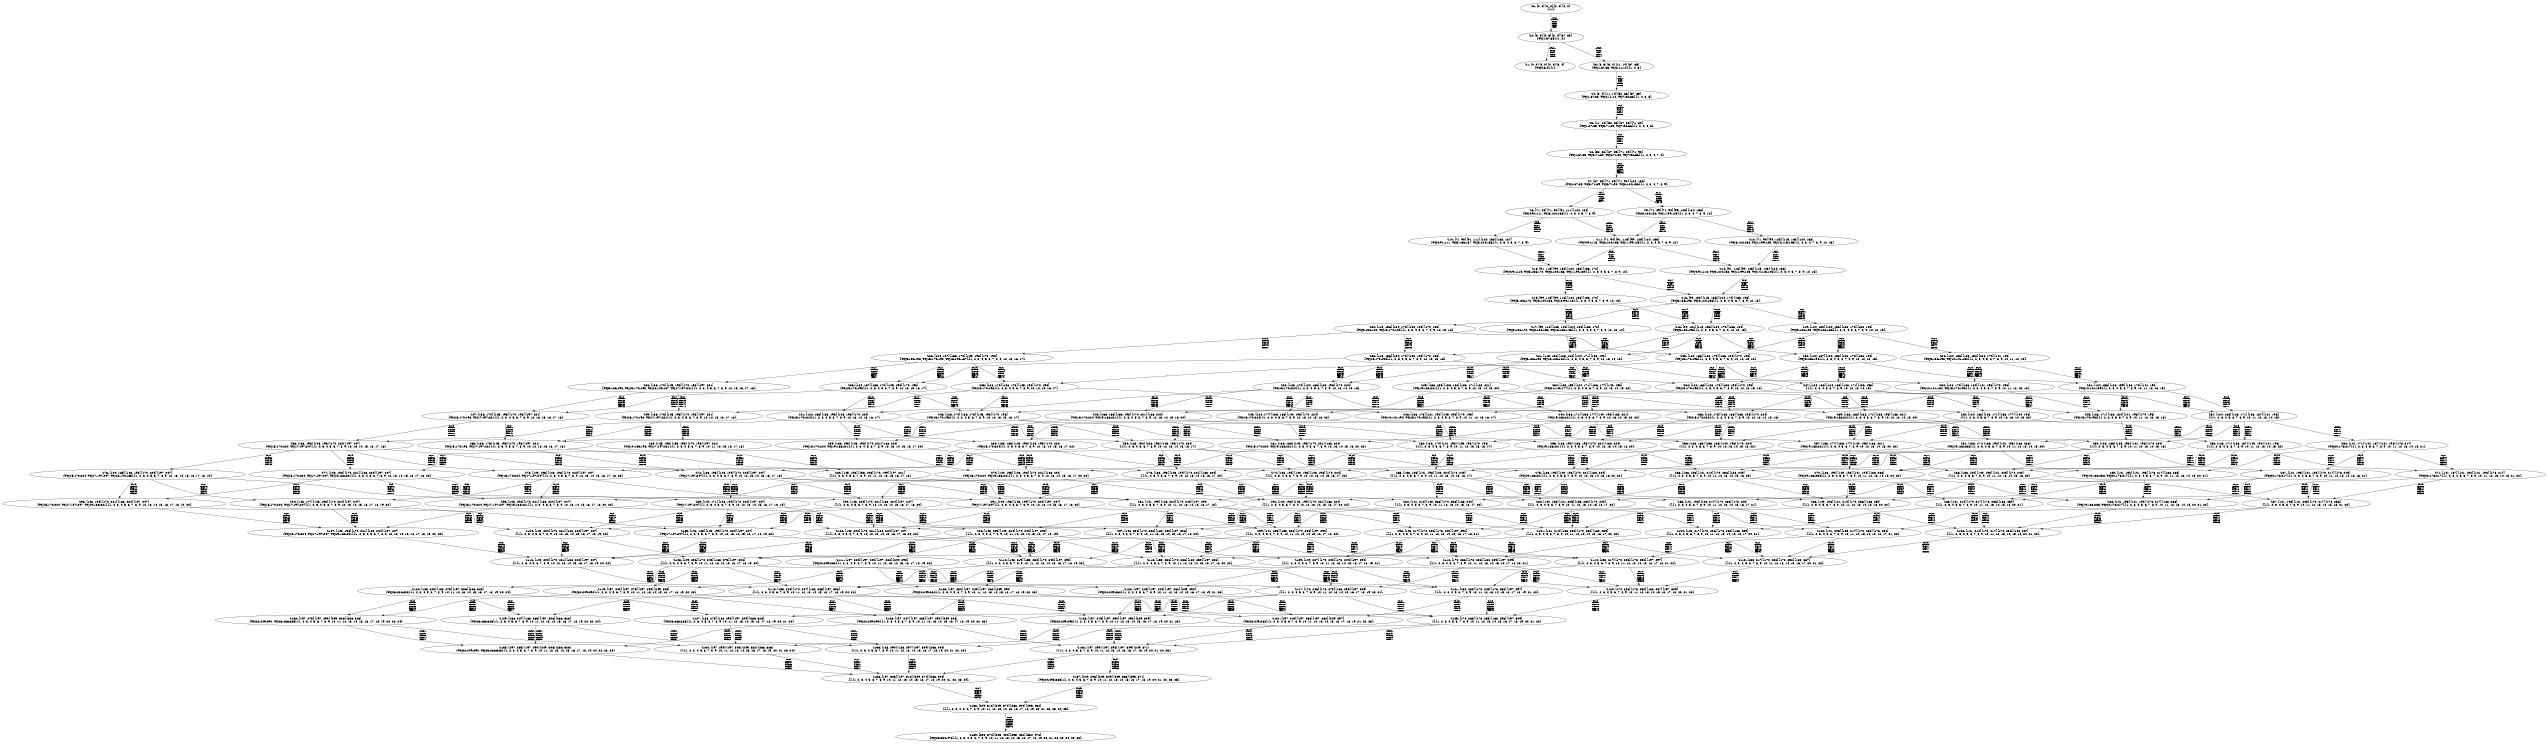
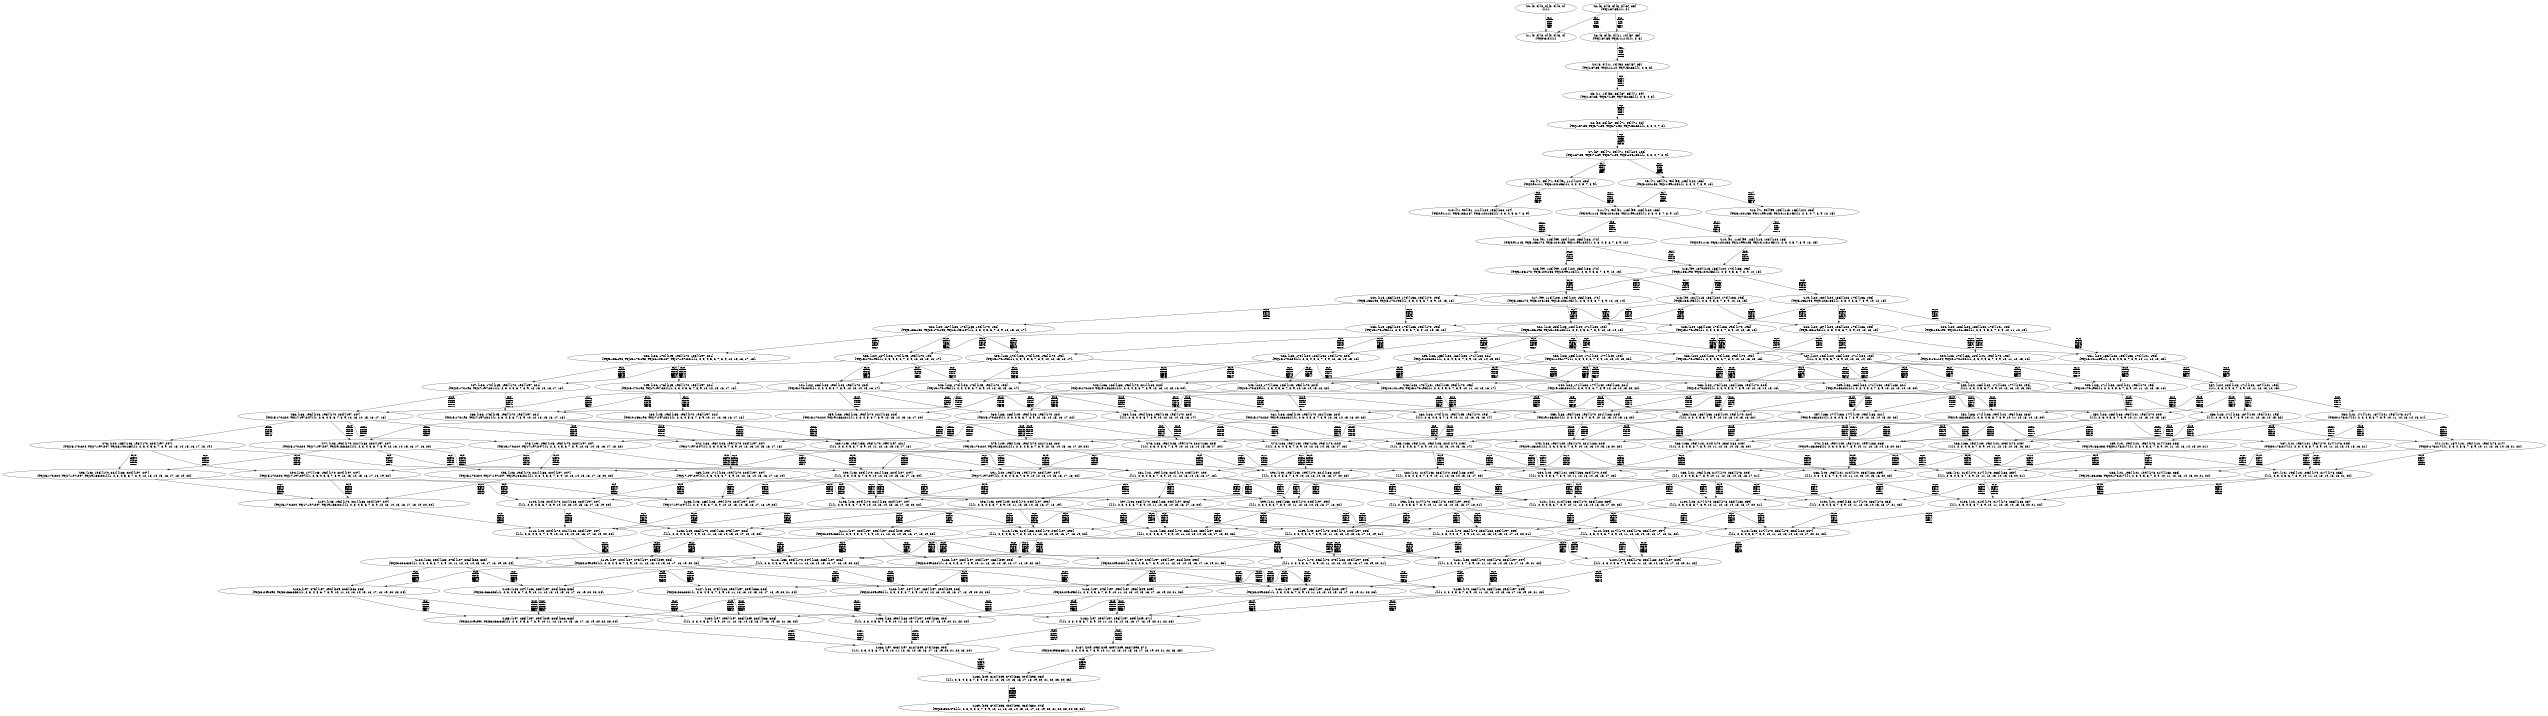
(1551, 22) -> (1546, 22)
